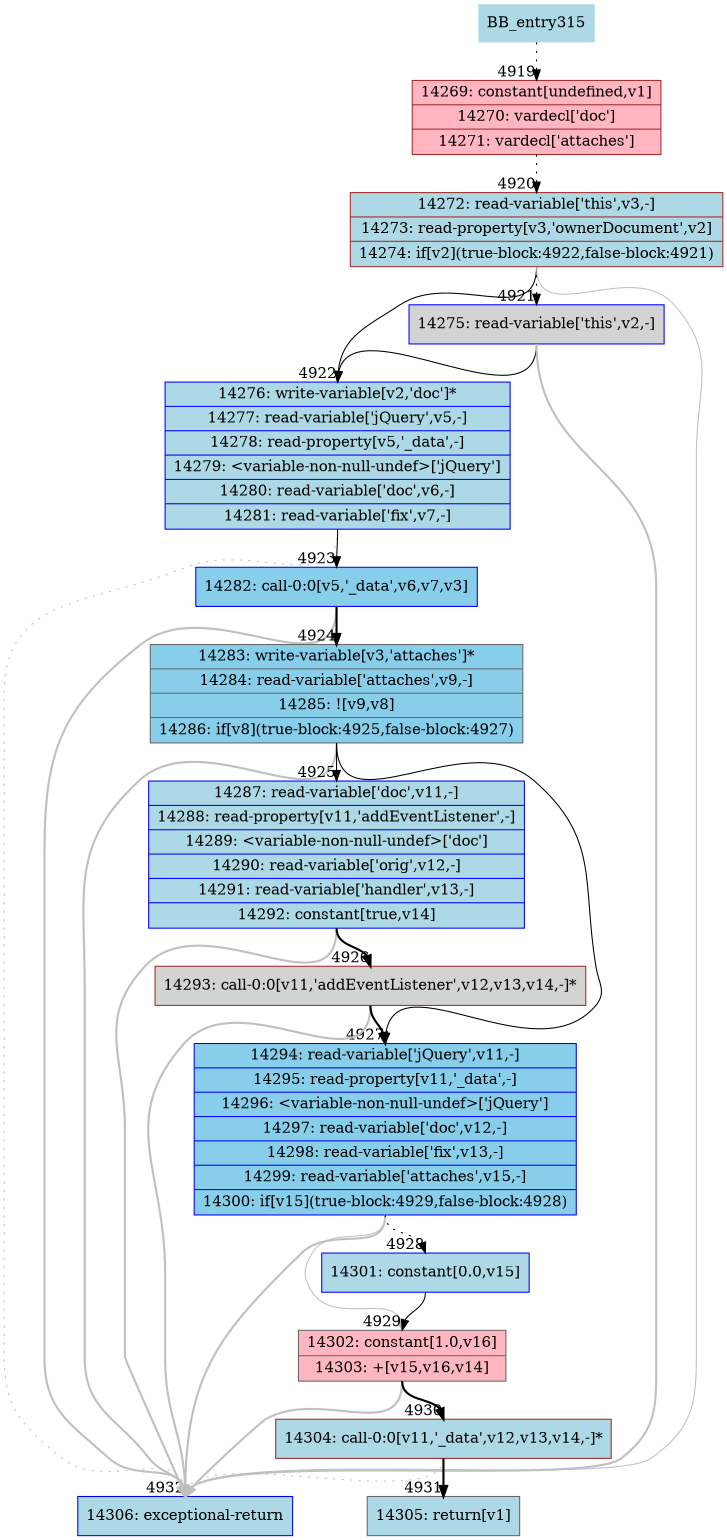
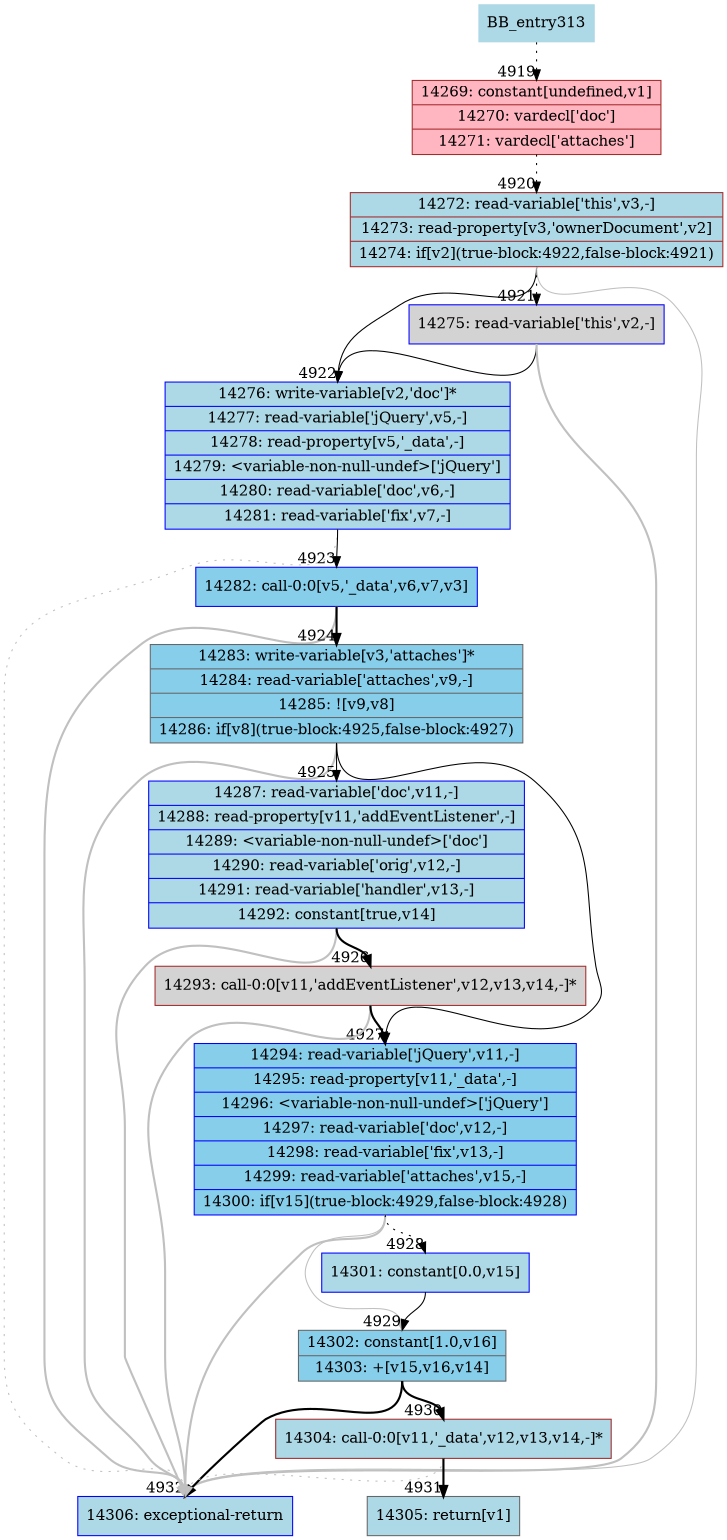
(537, 23) -> (537, 23)
(402, 1356) -> (402, 1356)
(293, 1411) -> (293, 1411)
